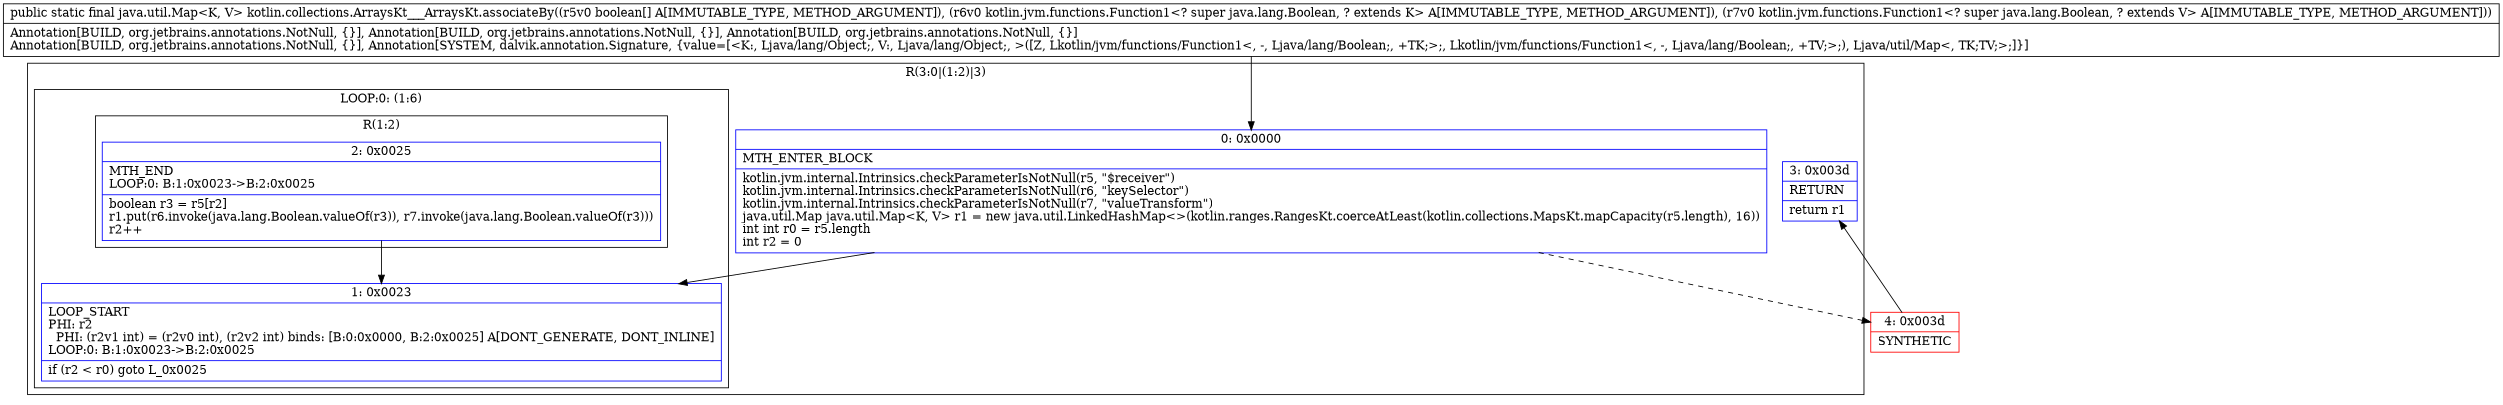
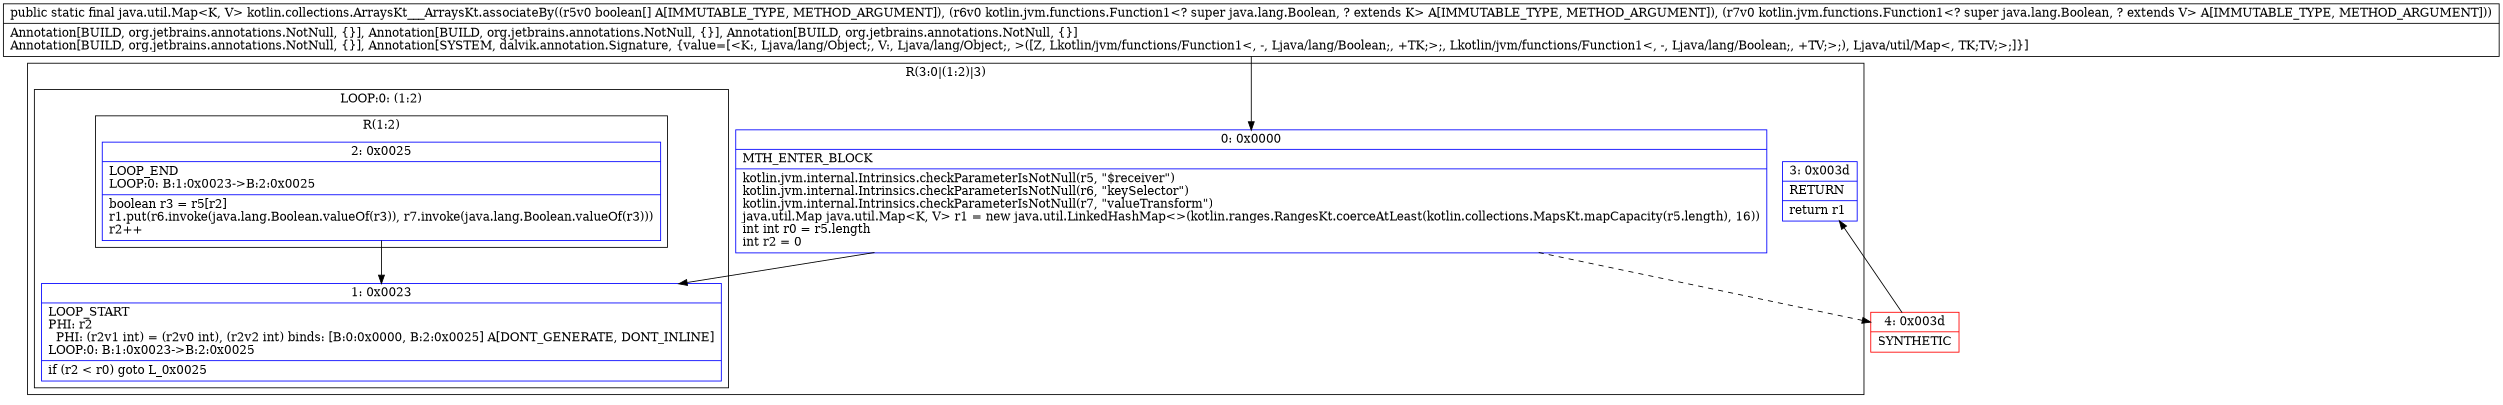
(381, 99) -> (381, 99)
(141, 171) -> (144, 171)
